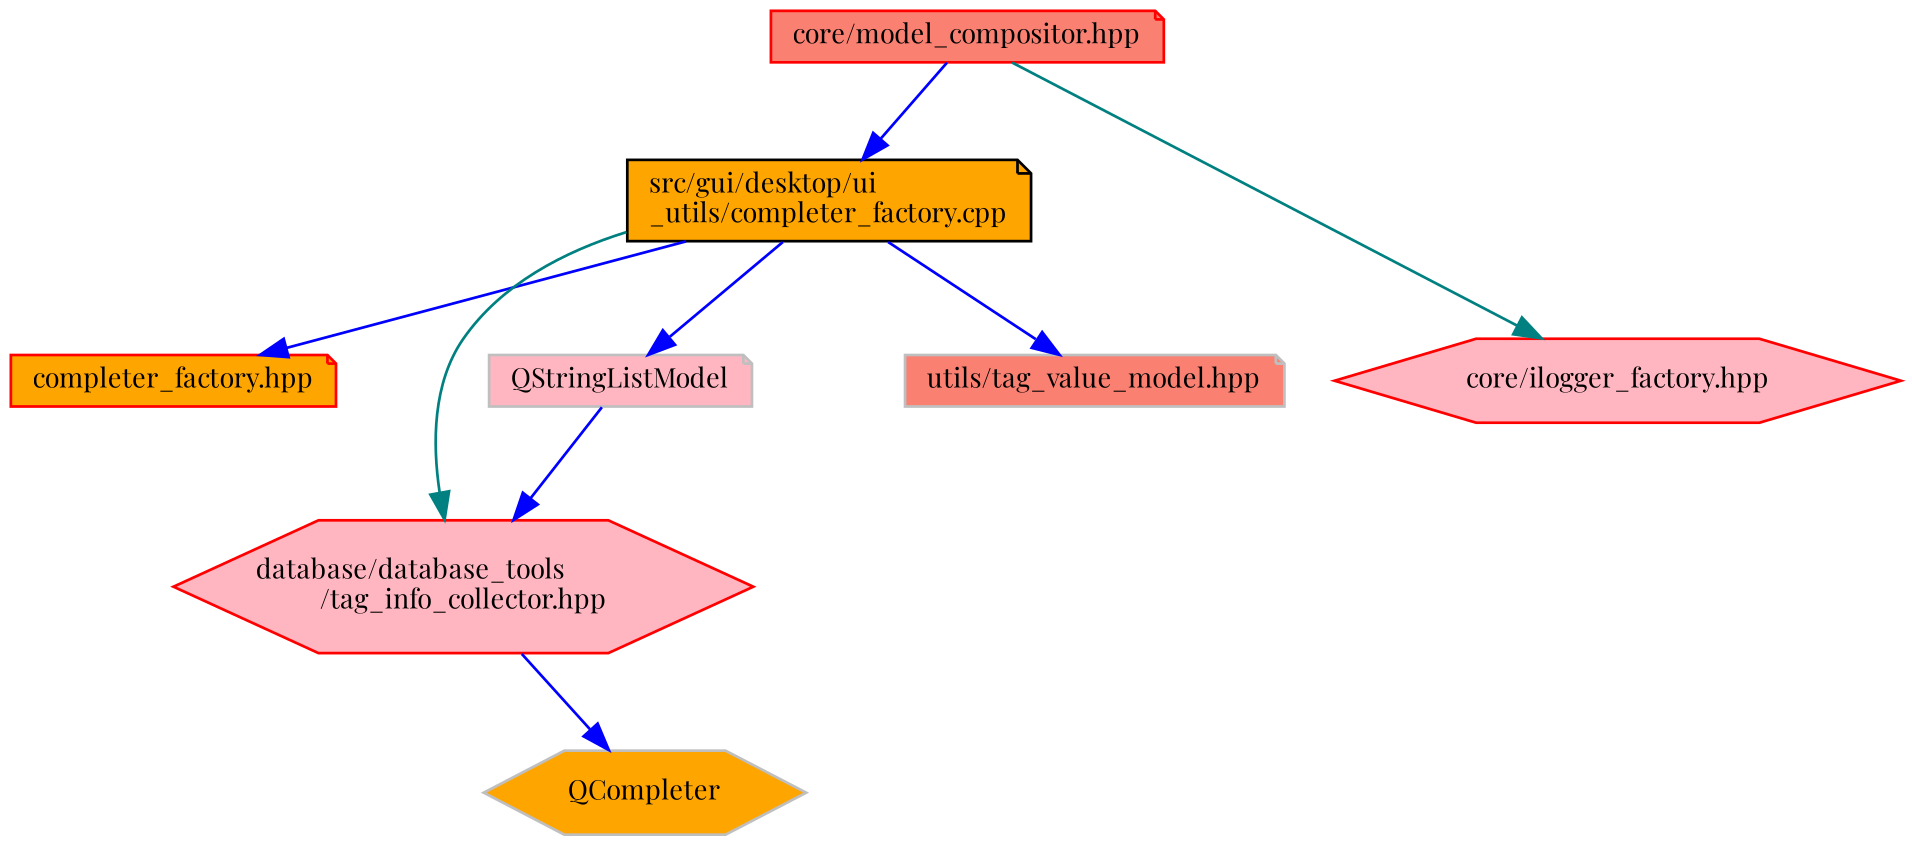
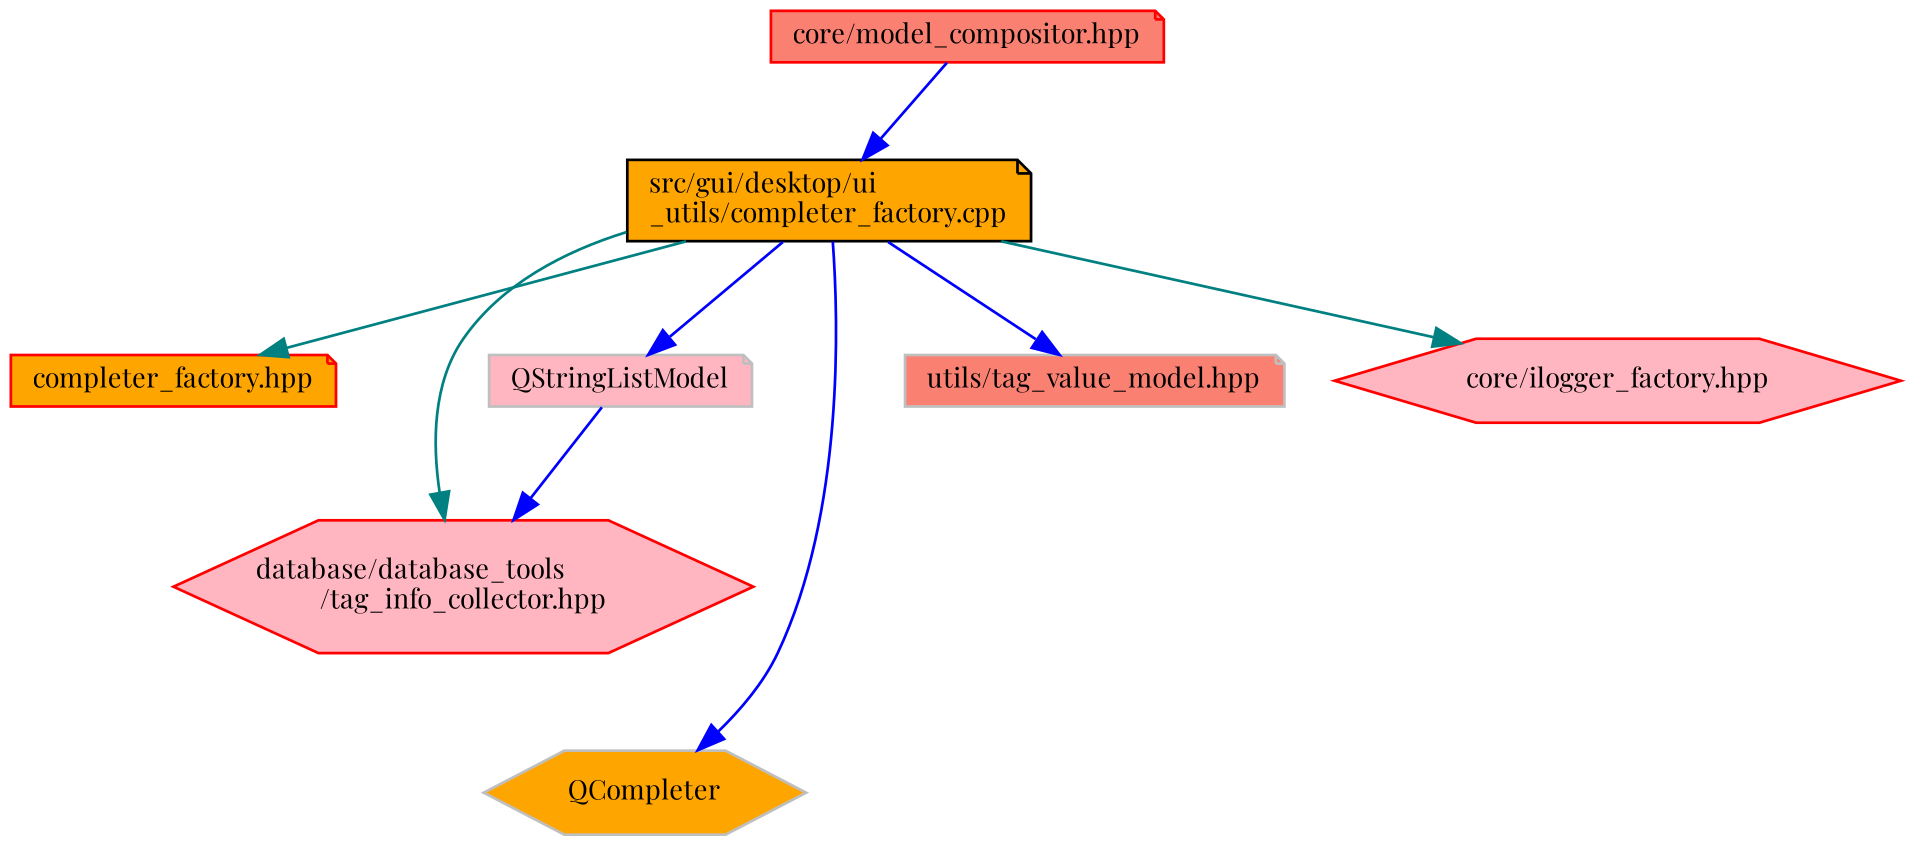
(1265, 194) -> (1217, 289)
(476, 297) -> (476, 297)
(556, 692) -> (823, 500)
